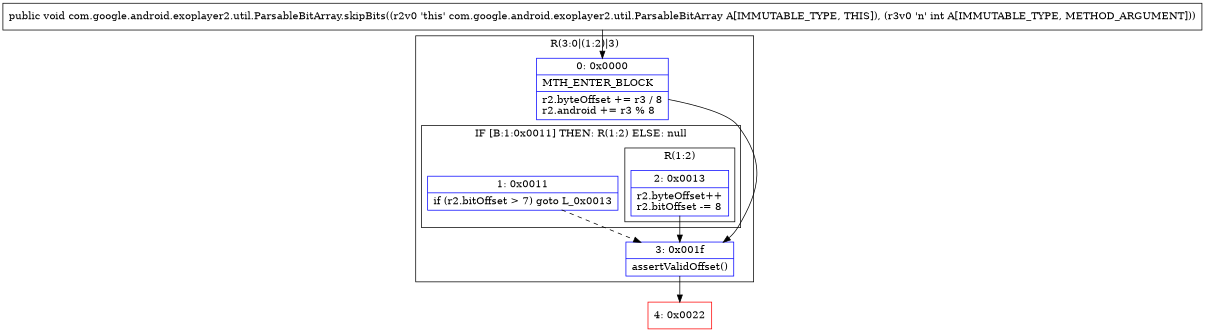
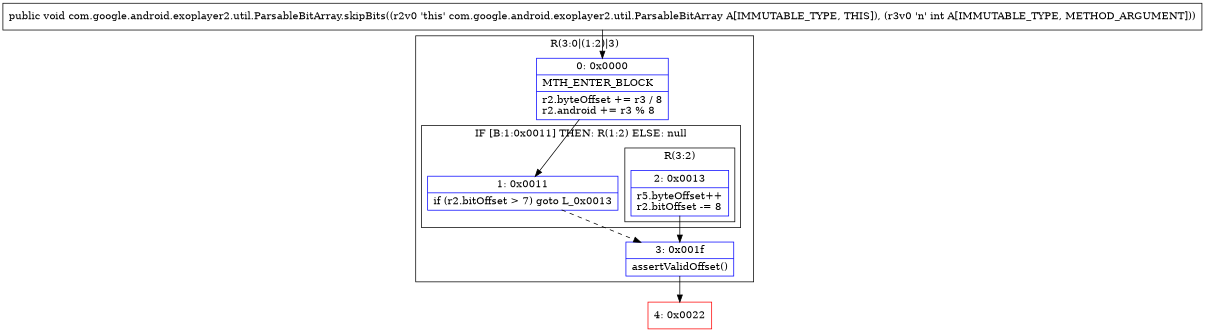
(748, 142) -> (560, 145)
(680, 156) -> (680, 156)
(680, 196) -> (680, 196)
